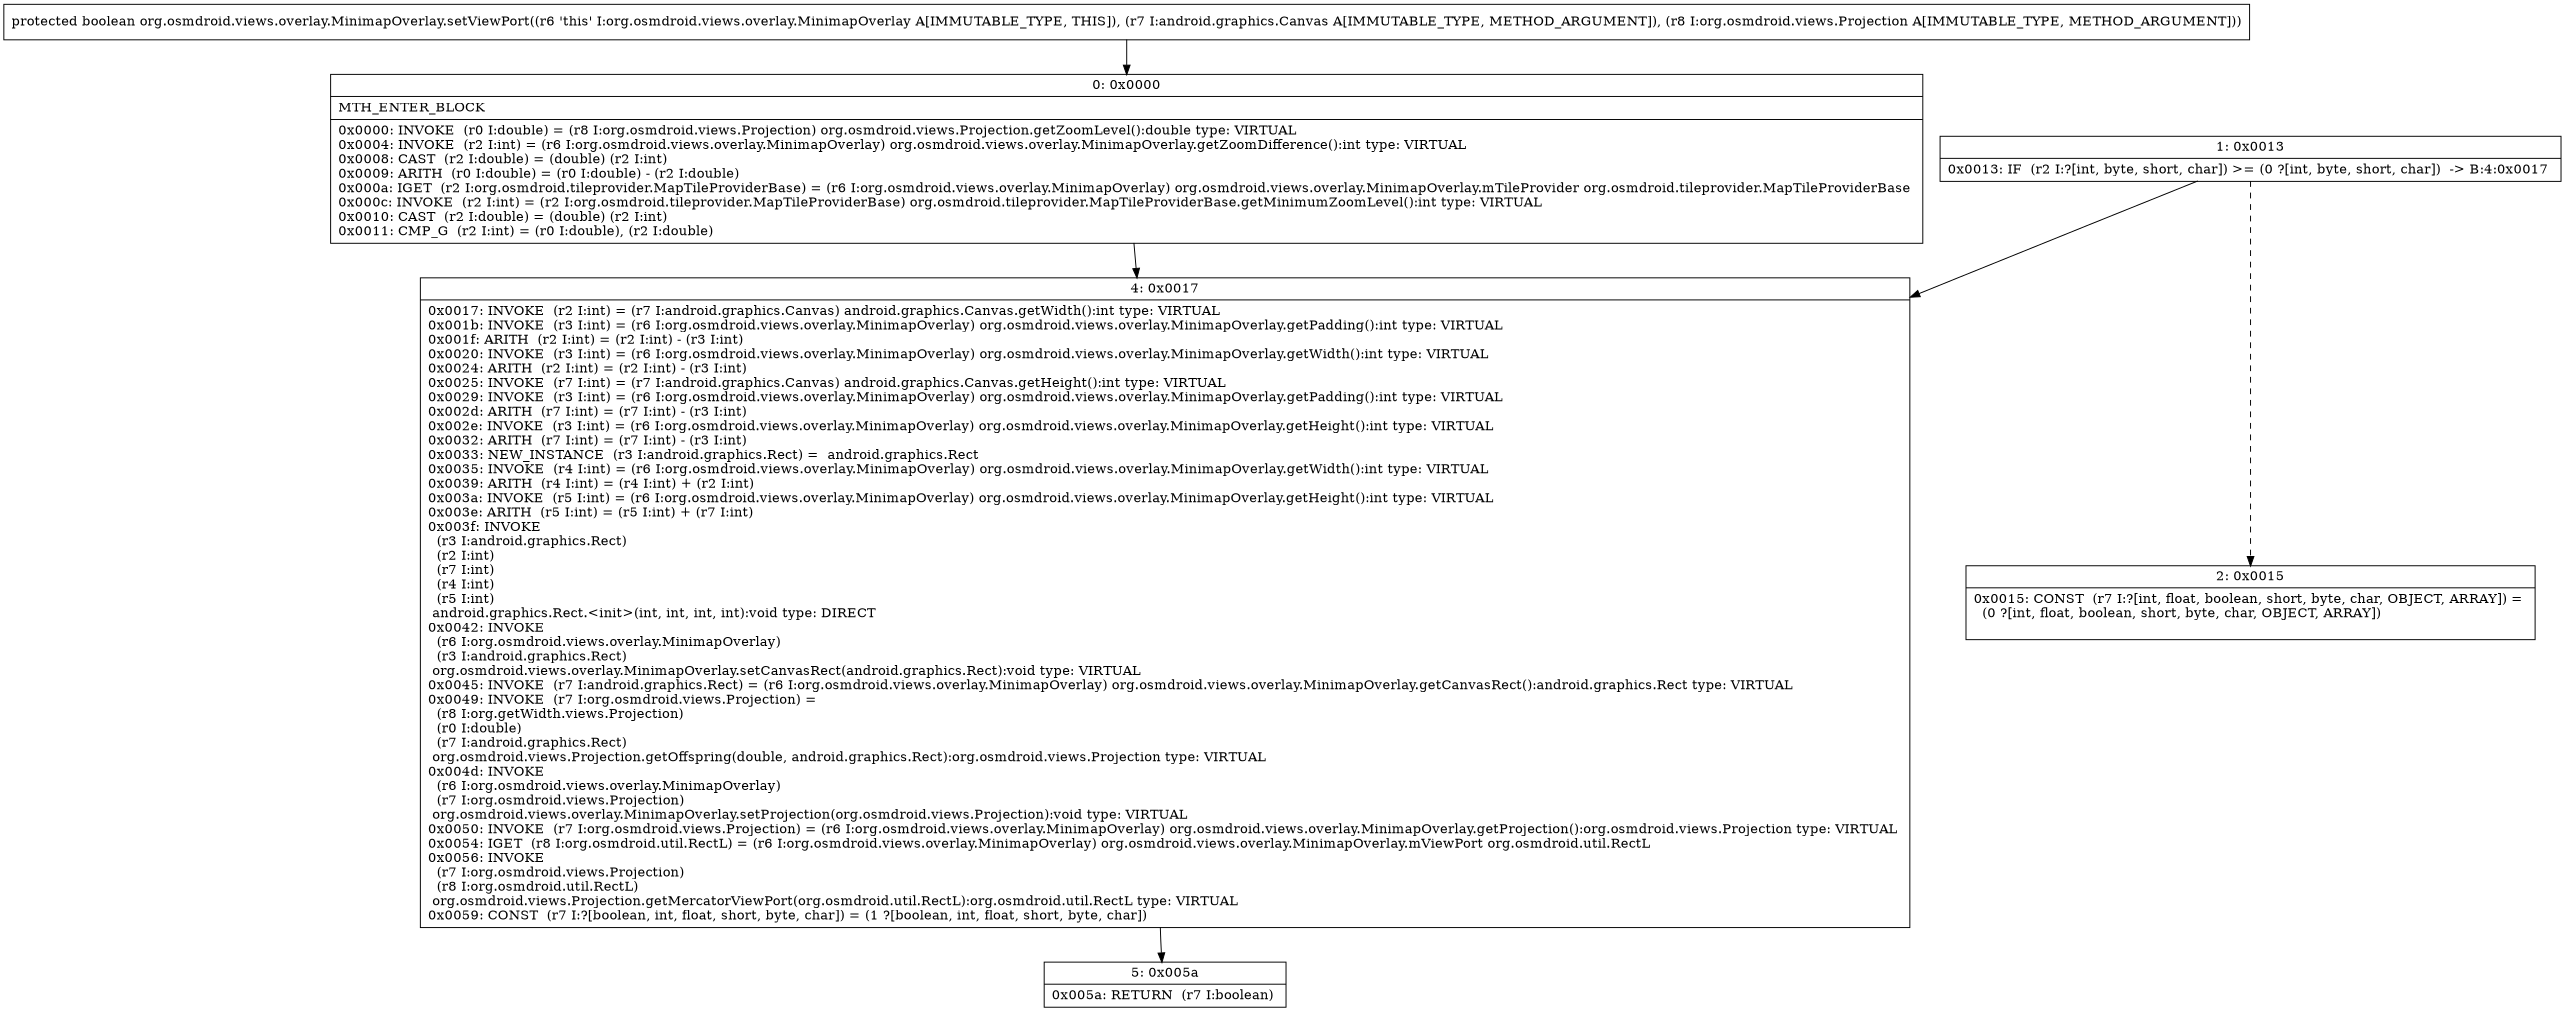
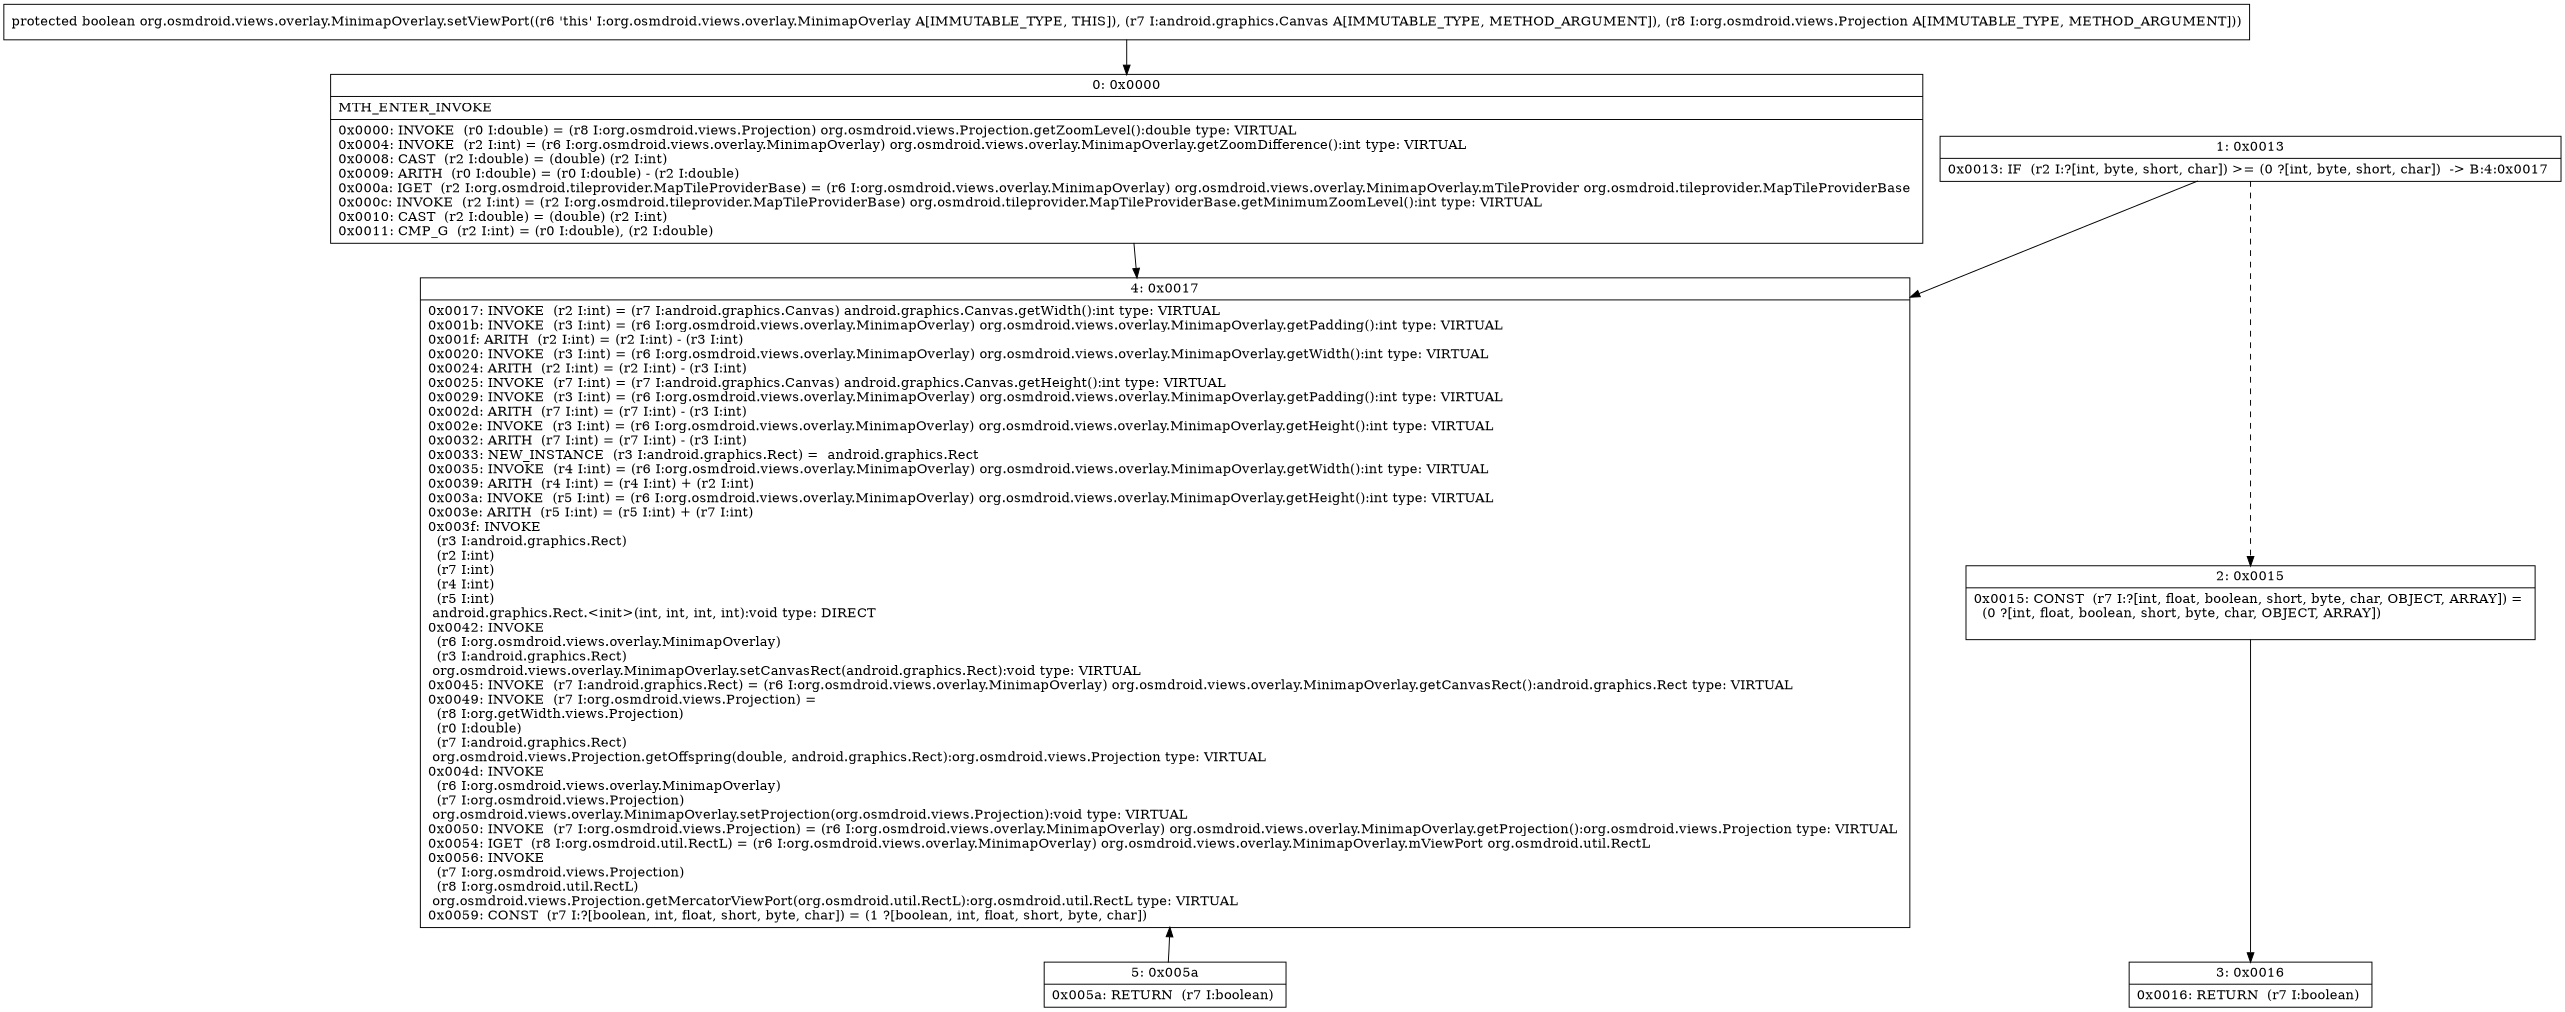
(412, 107) -> (416, 107)
(1161, 940) -> (1169, 950)
none -> (2251, 985)
